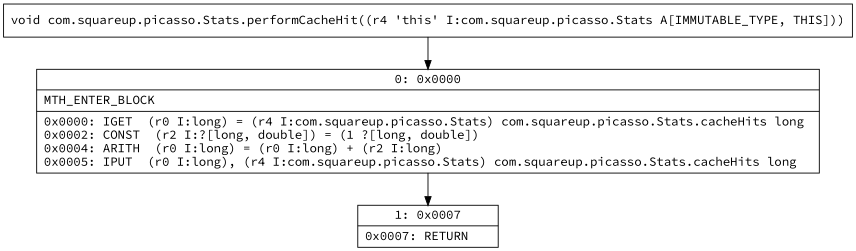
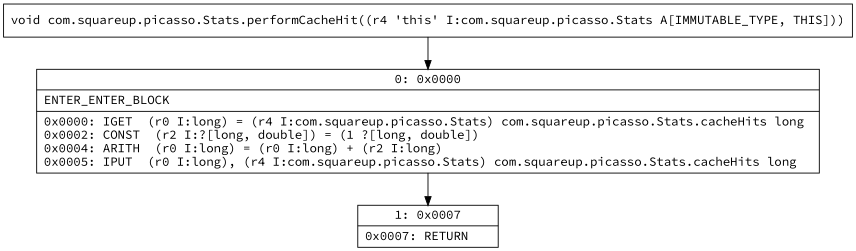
(99, 100) -> (107, 100)
